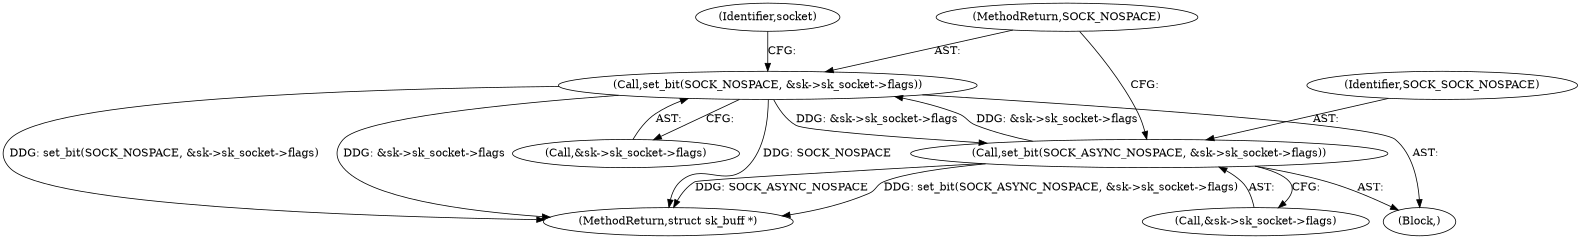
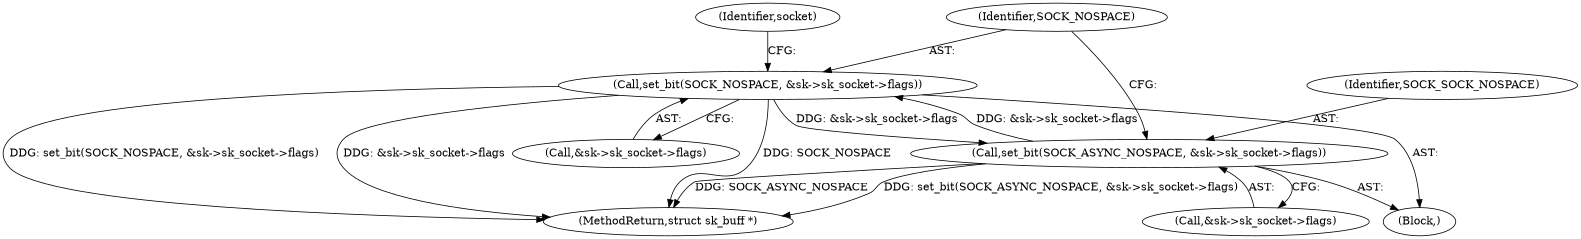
(1067, 17) -> (1057, 17)
